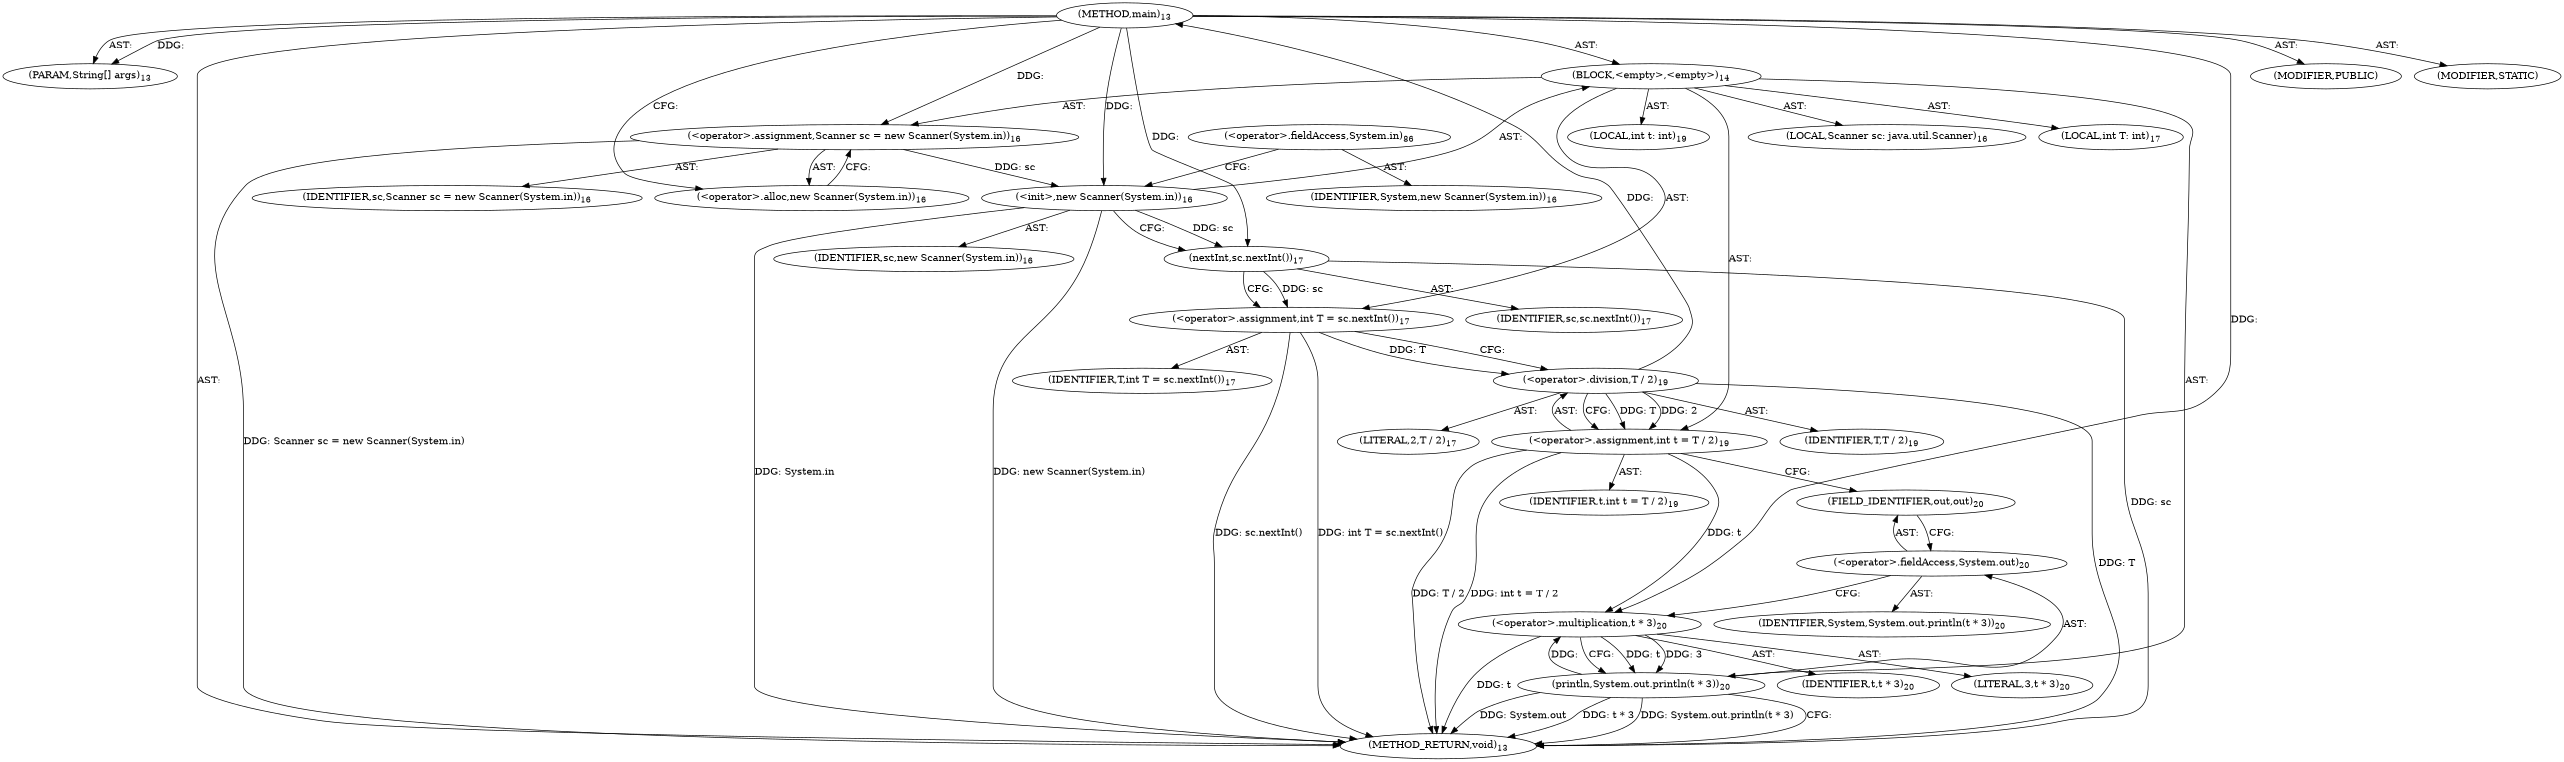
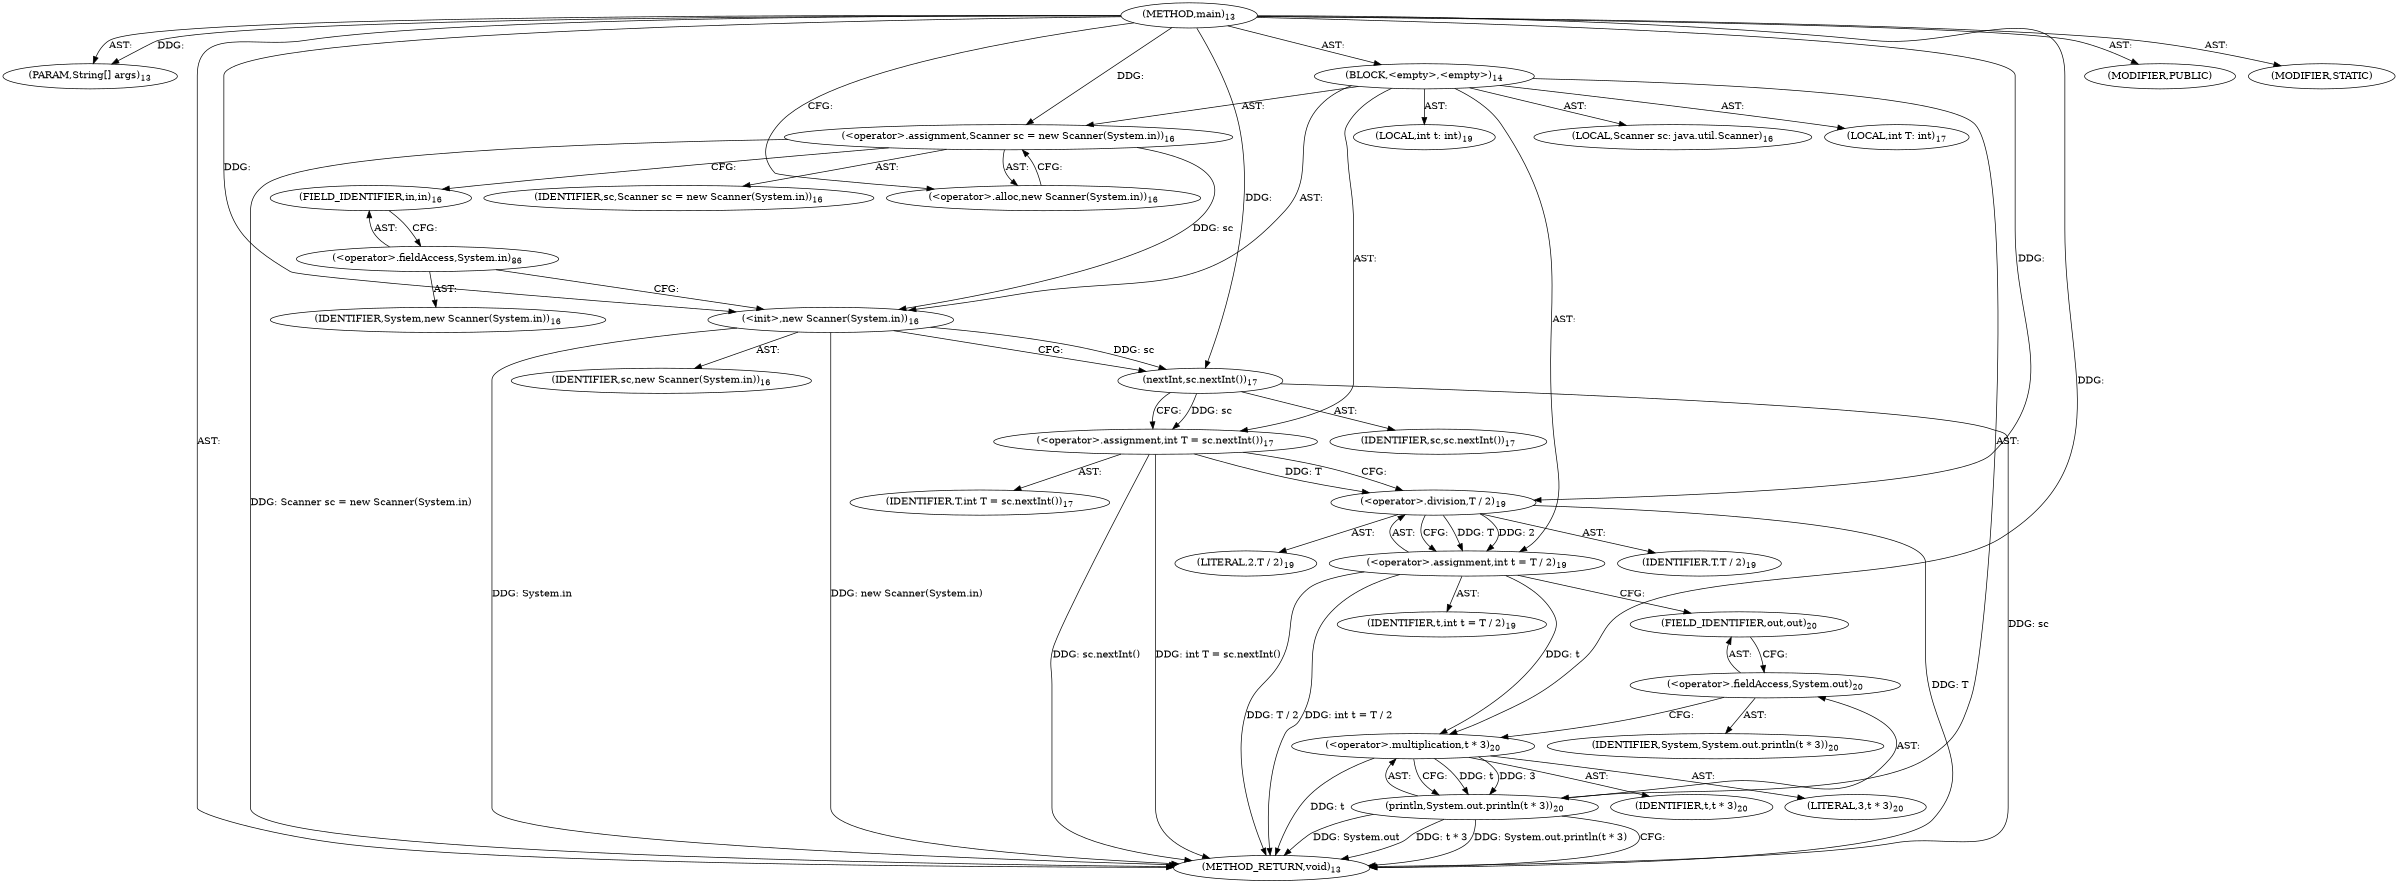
(1515, 126) -> (2015, 117)
(1396, 164) -> (1185, 275)
none -> (371, 198)
(1452, 441) -> (1289, 562)
(1566, 655) -> (1401, 777)
